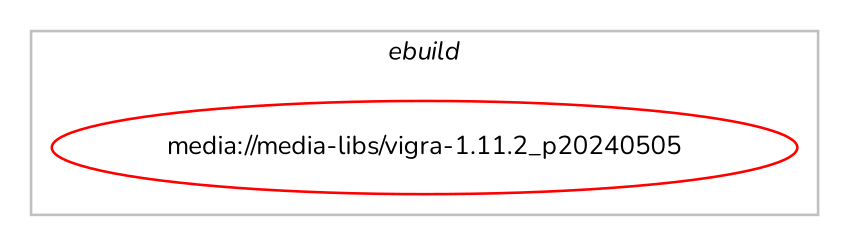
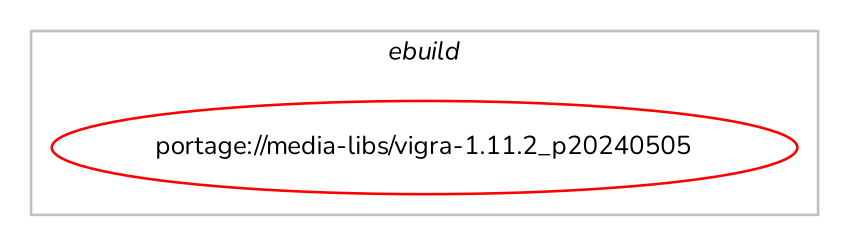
(425, 148) -> (425, 148)
